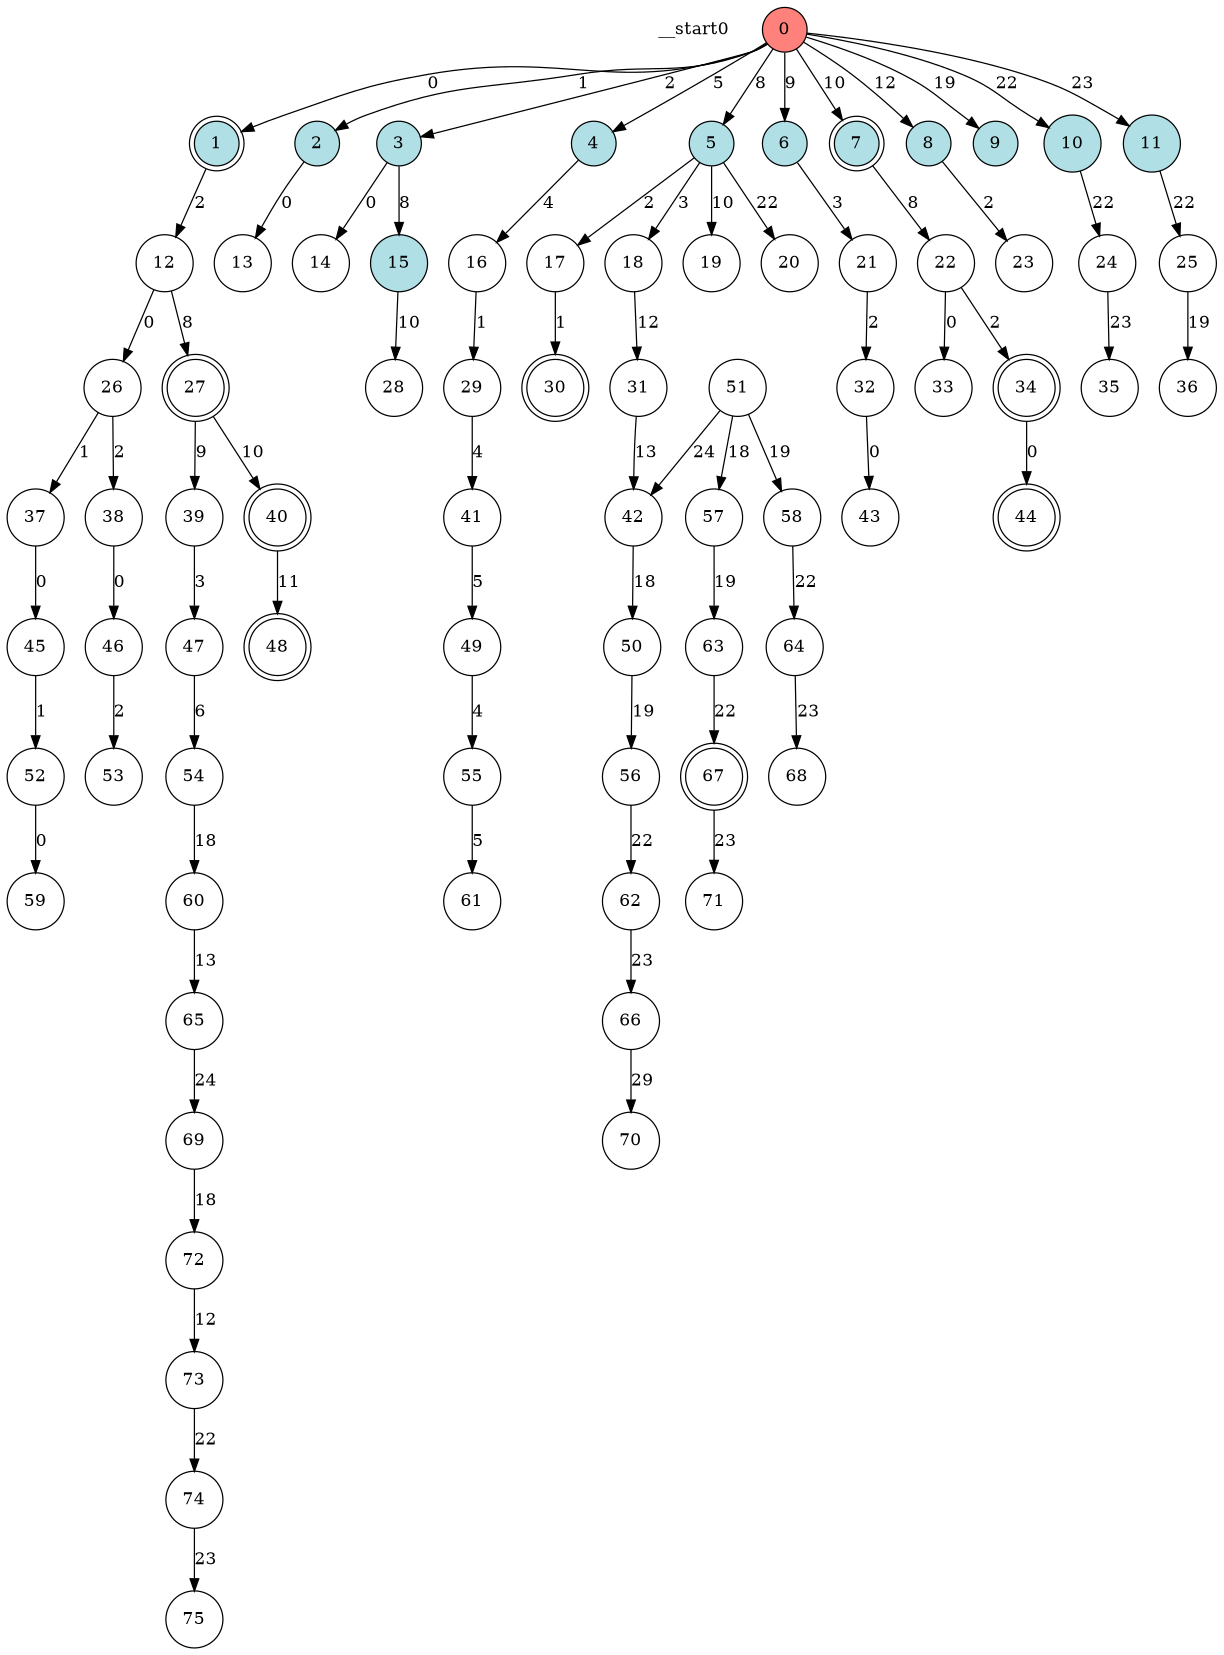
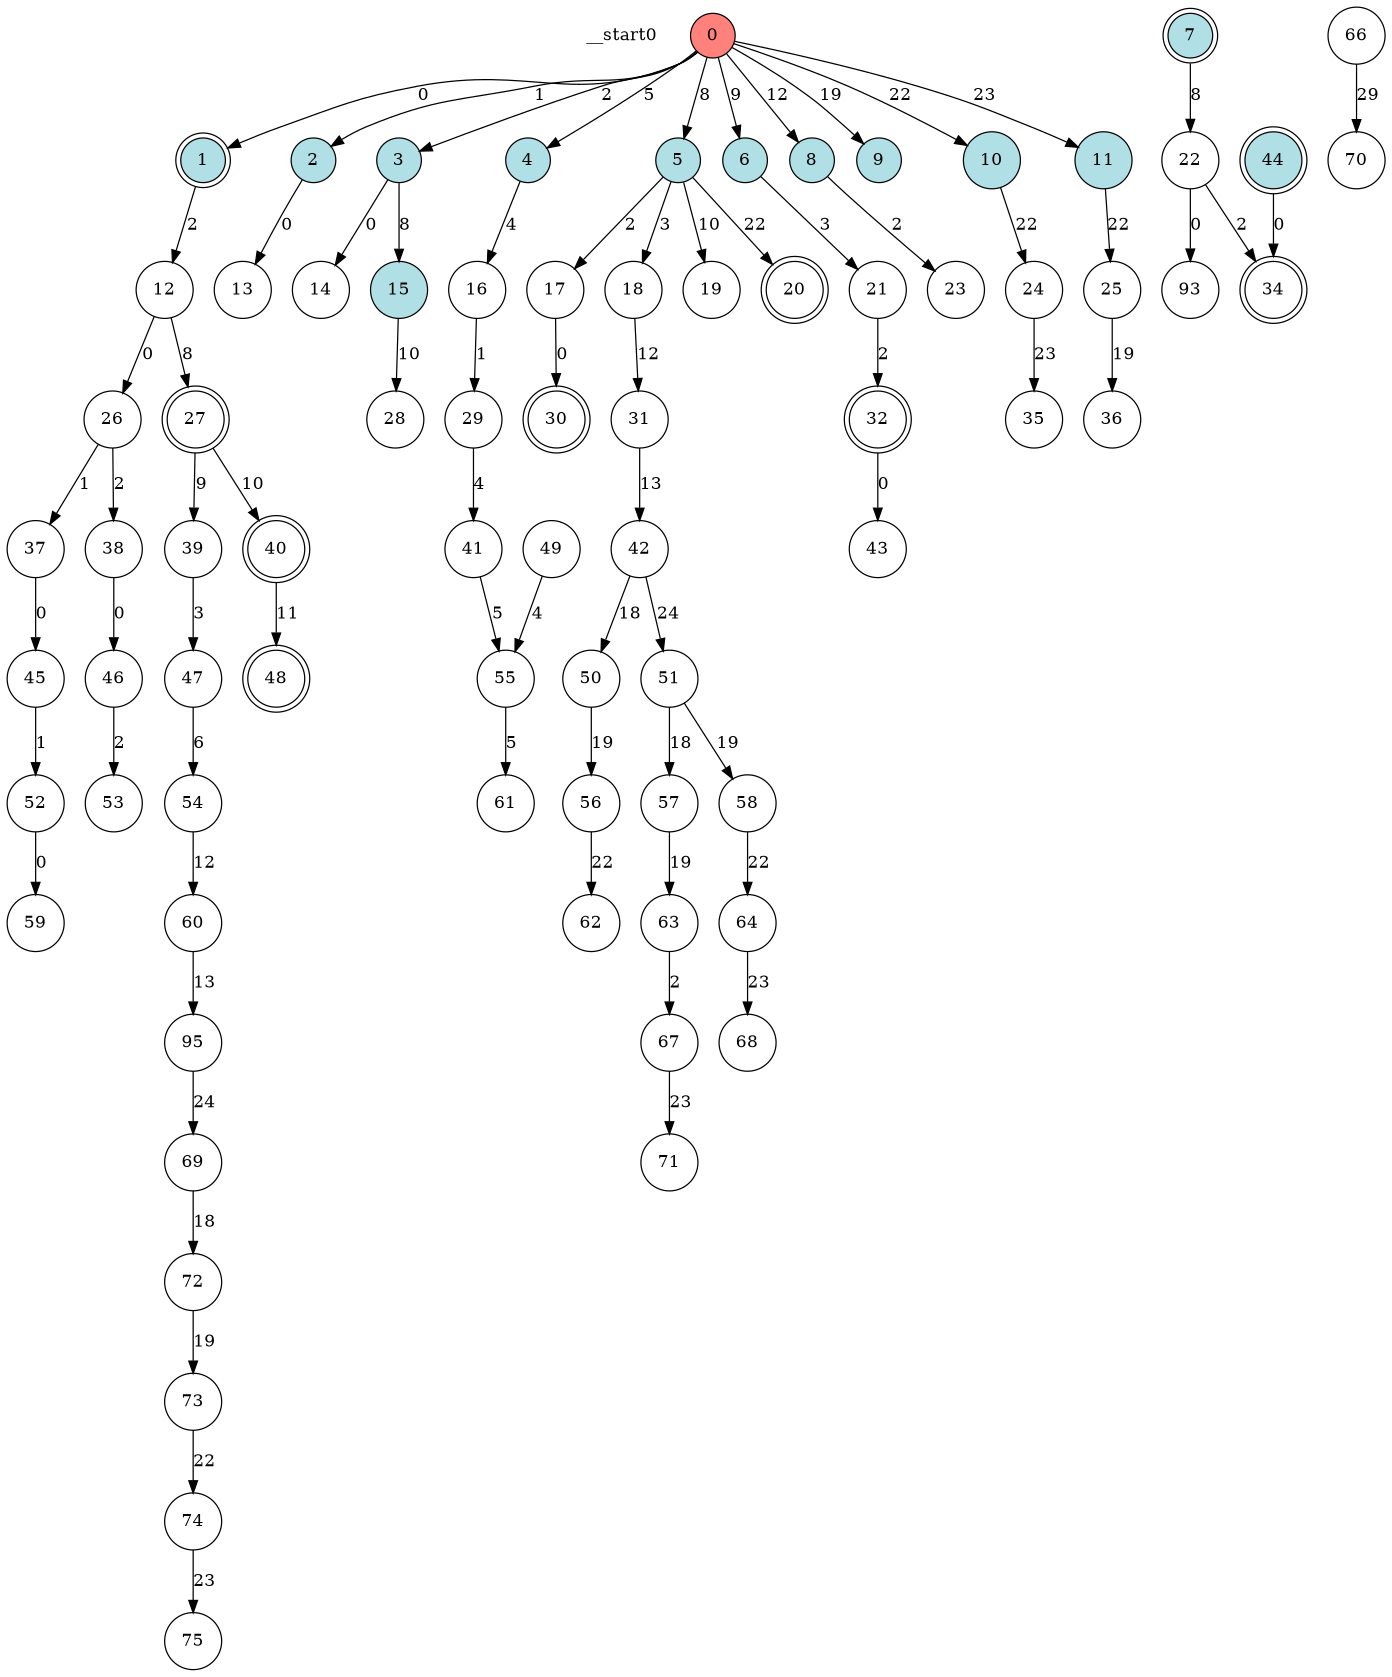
(816, 79) -> none
(790, 263) -> (795, 290)
(562, 323) -> (563, 355)
(865, 388) -> (878, 419)
(944, 388) -> (1190, 290)
(1027, 446) -> (1273, 219)
(689, 448) -> (653, 608)
(1027, 517) -> (1273, 160)
(472, 576) -> (488, 608)
(726, 712) -> (676, 983)
(714, 777) -> (669, 1043)
(206, 841) -> (205, 863)
(631, 955) -> none
(194, 1021) -> (193, 1043)
(206, 1320) -> (205, 1342)
